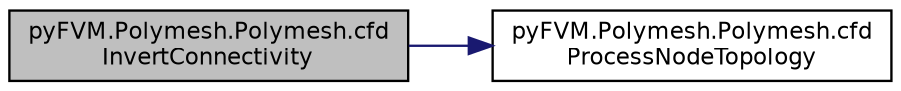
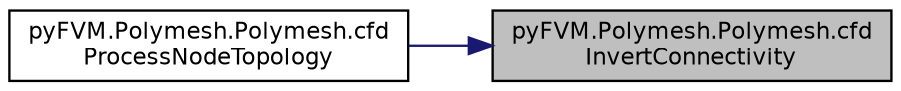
(439, 46) -> (439, 46)
